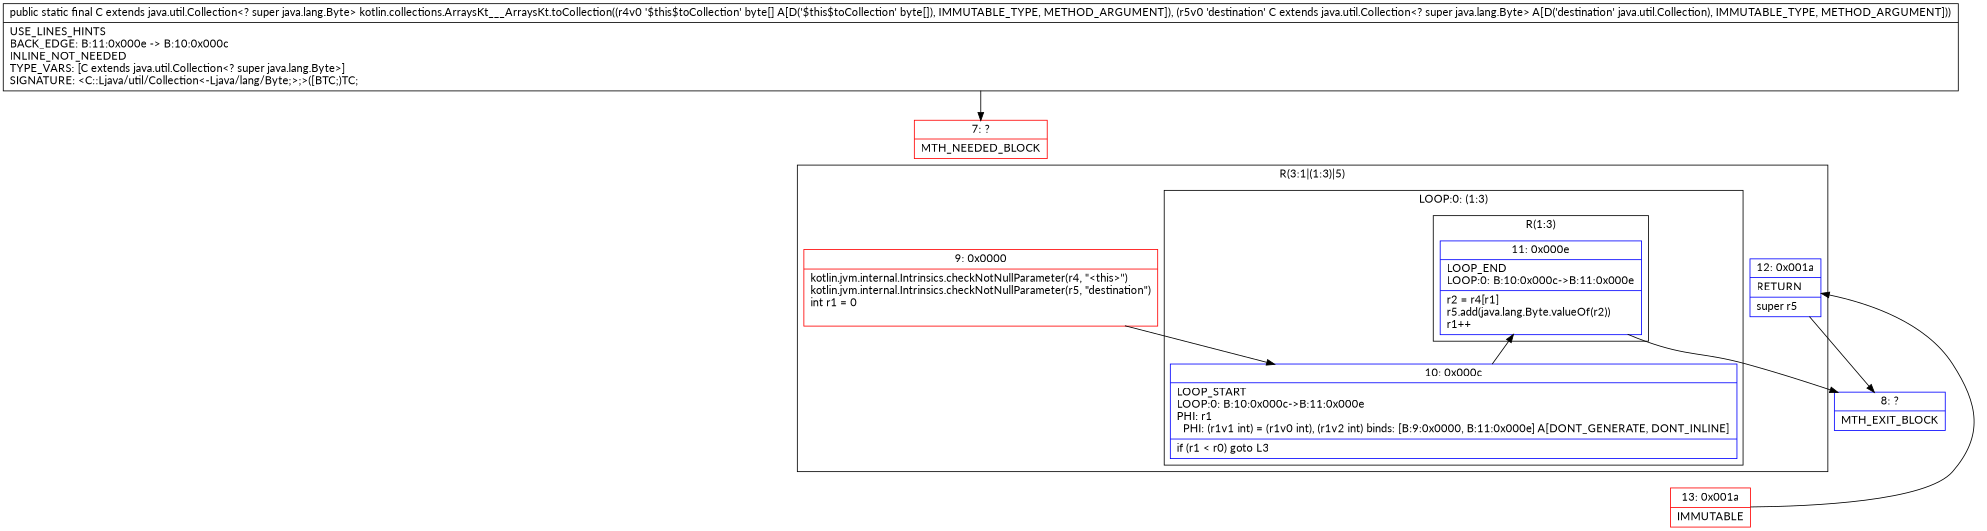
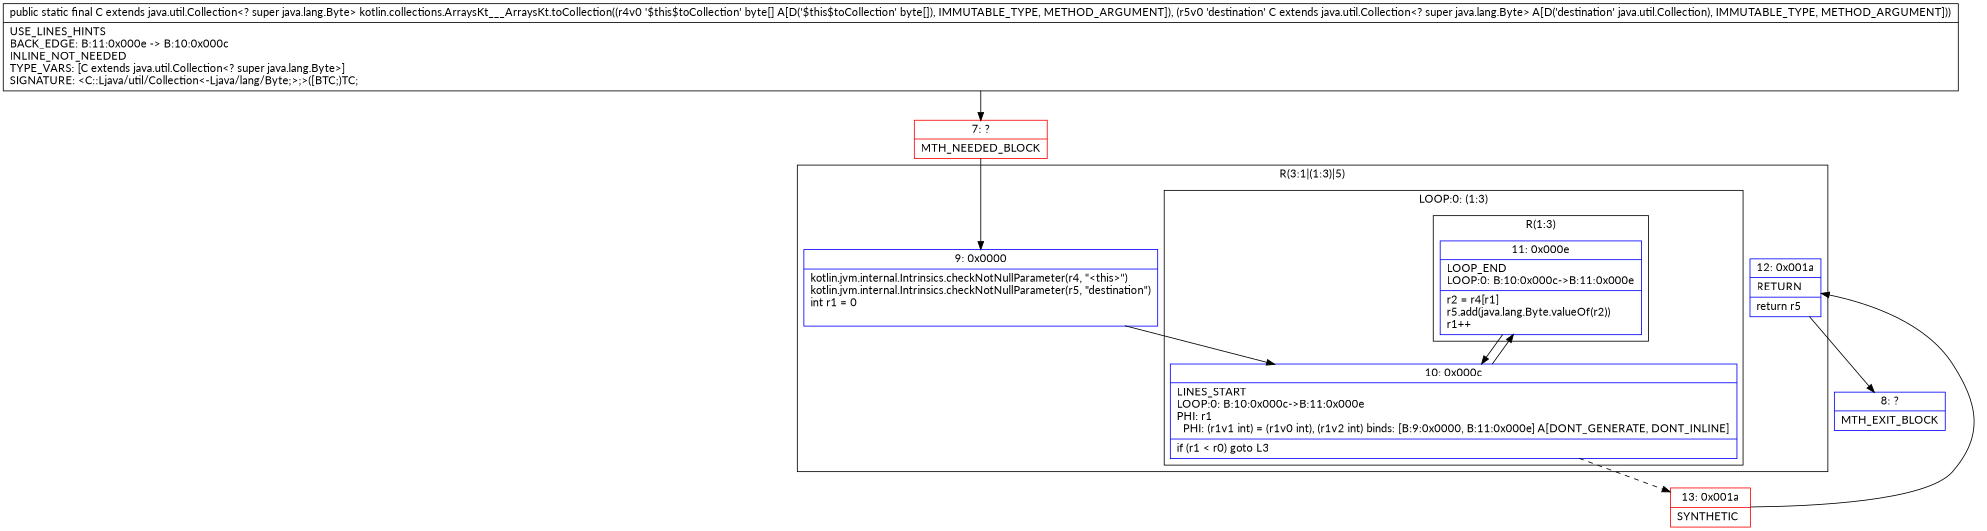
none -> (981, 200)
(981, 288) -> (981, 288)
(1777, 307) -> (1779, 307)
(1729, 360) -> (1494, 346)
(1212, 392) -> (1212, 392)
none -> (1629, 477)
(1710, 517) -> (1708, 517)
